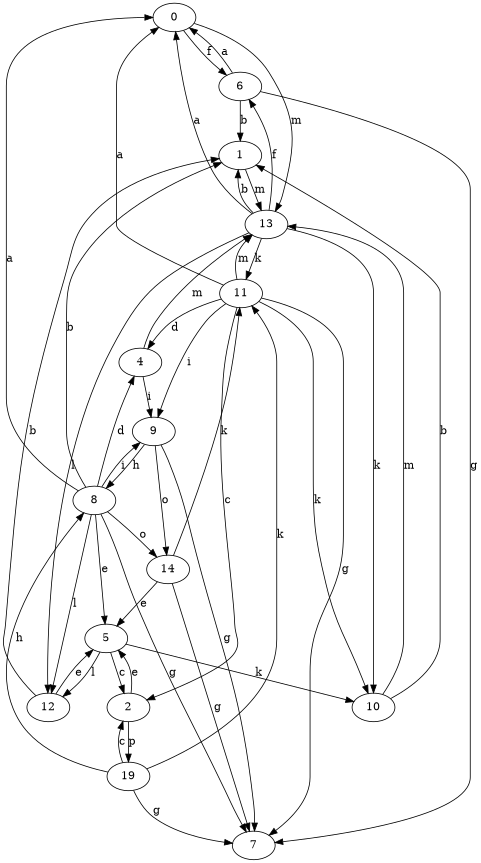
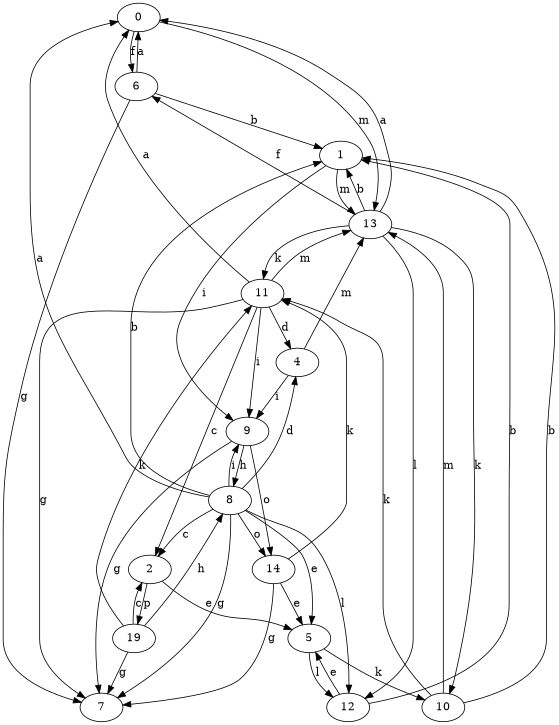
none -> (206, 276)
(313, 485) -> (383, 477)
(116, 669) -> (186, 526)
